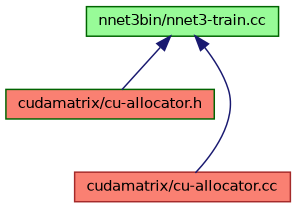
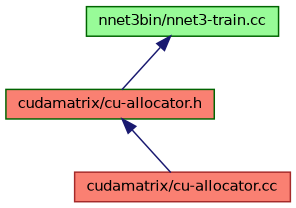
(230, 112) -> (152, 151)
